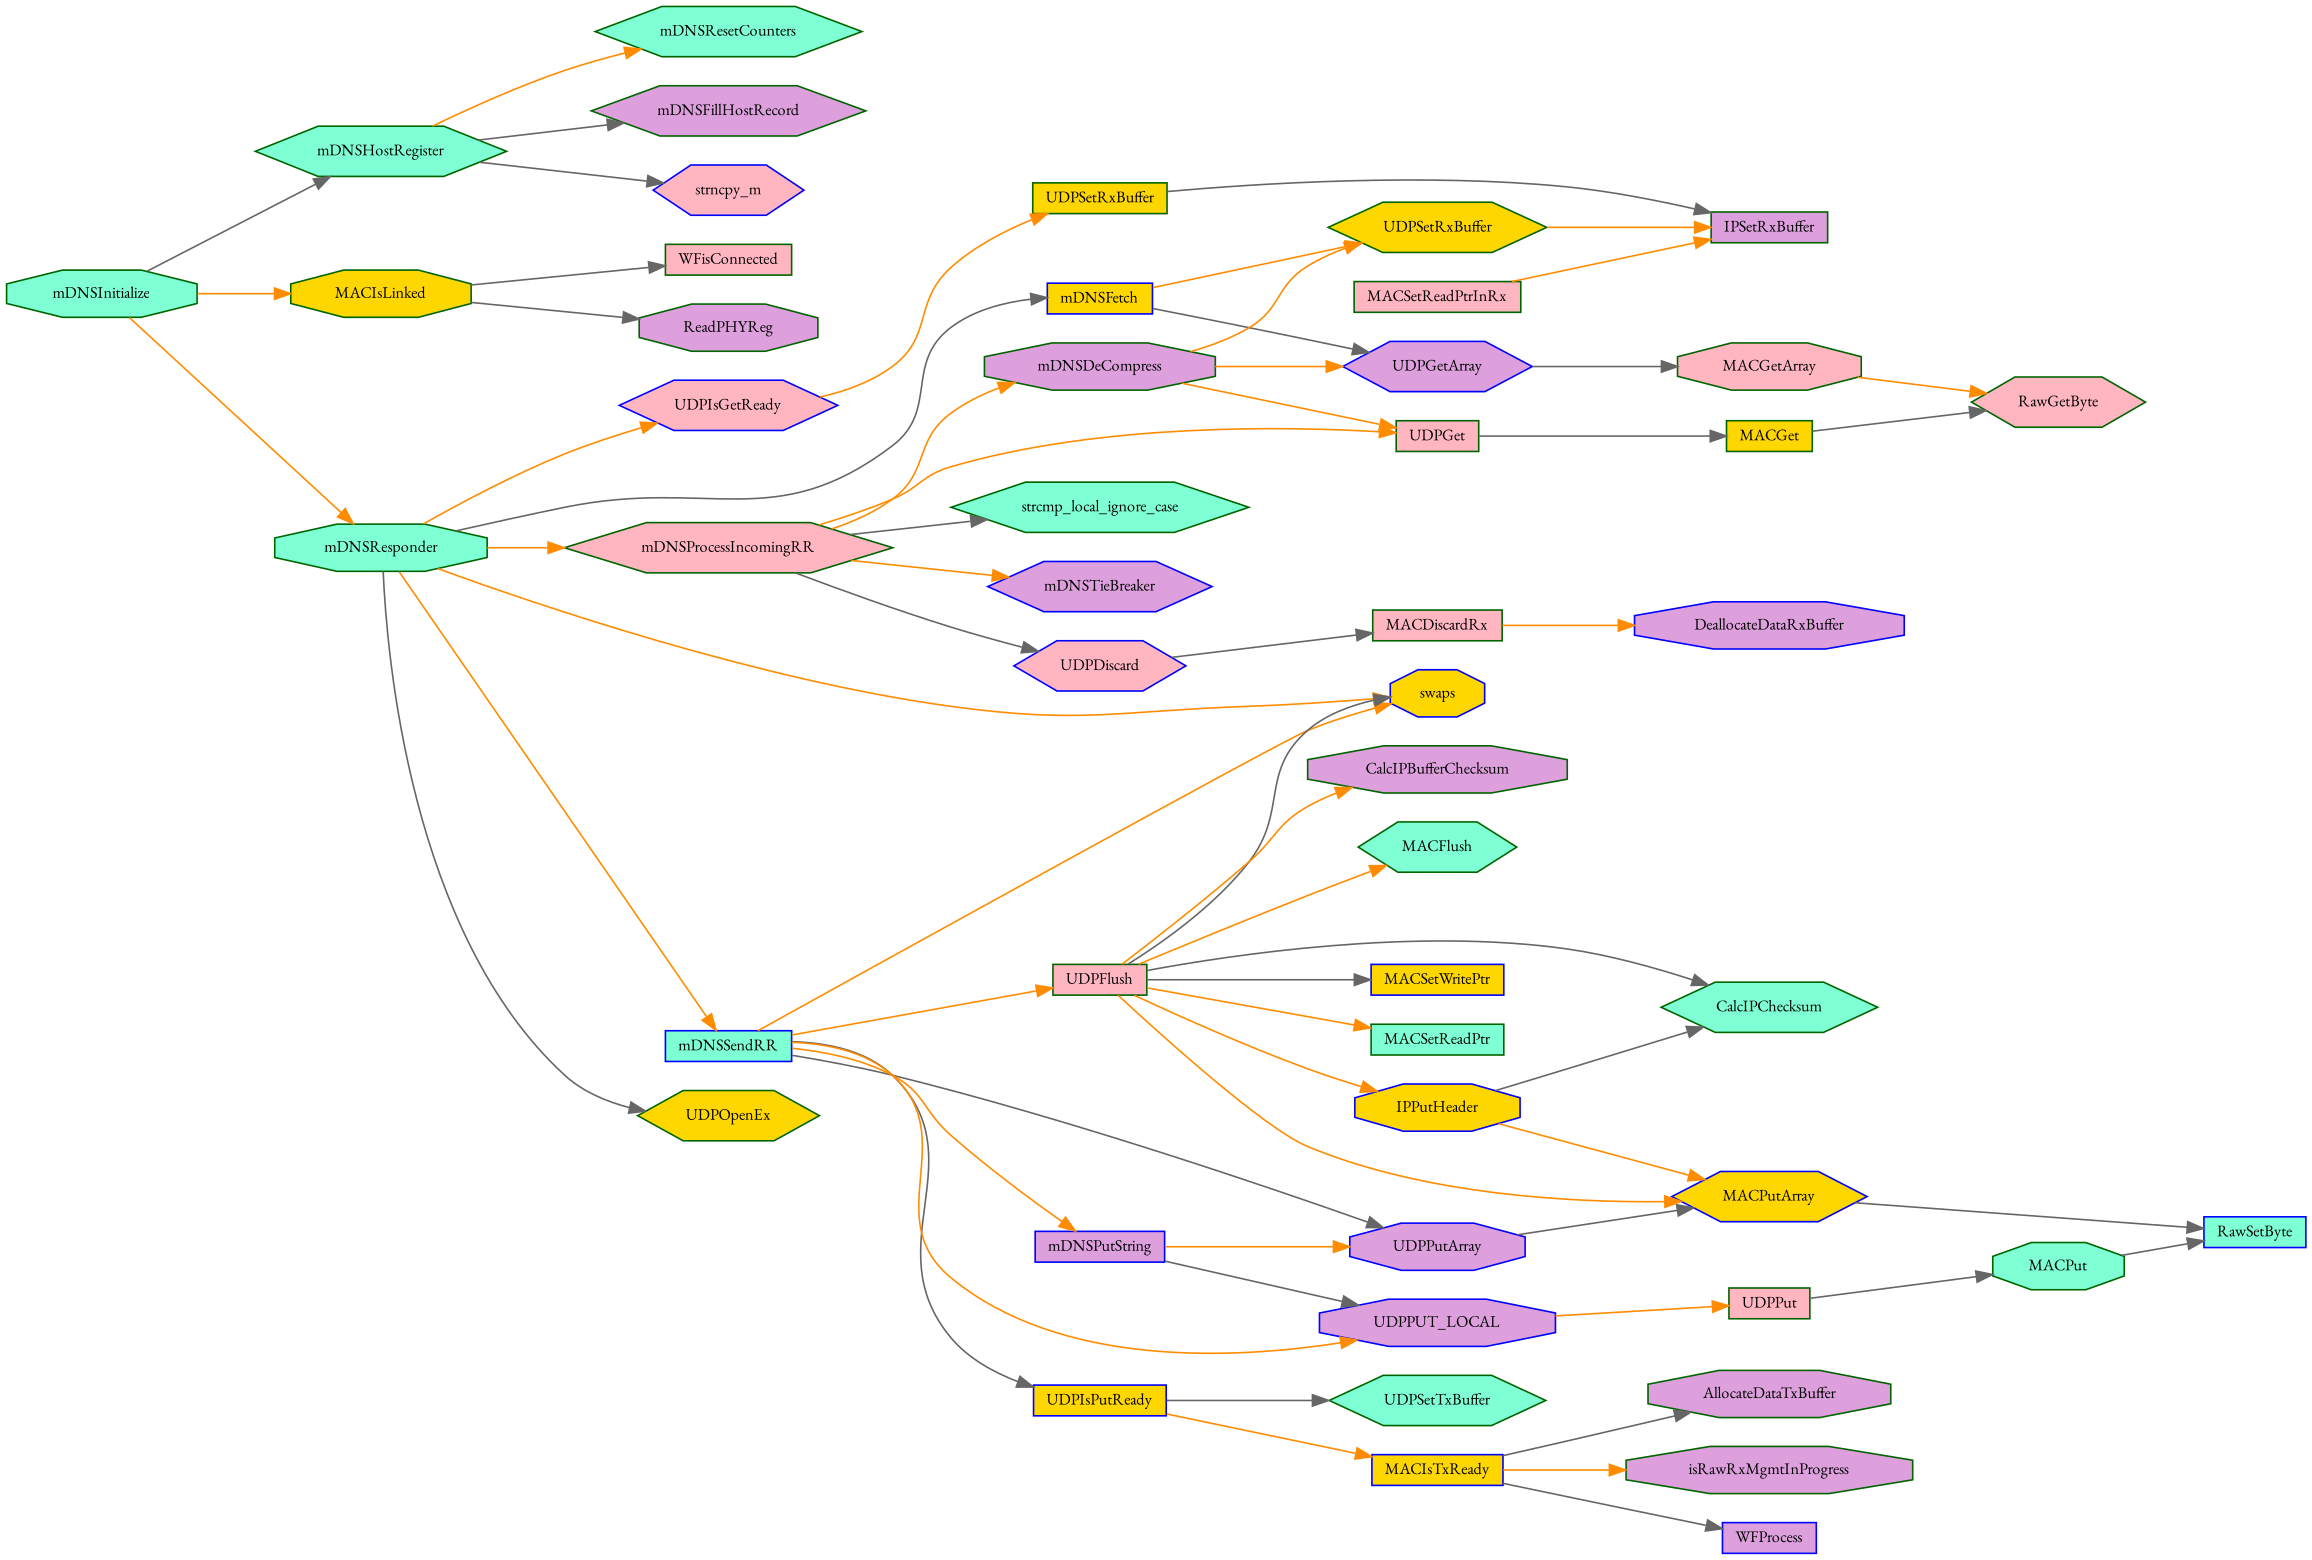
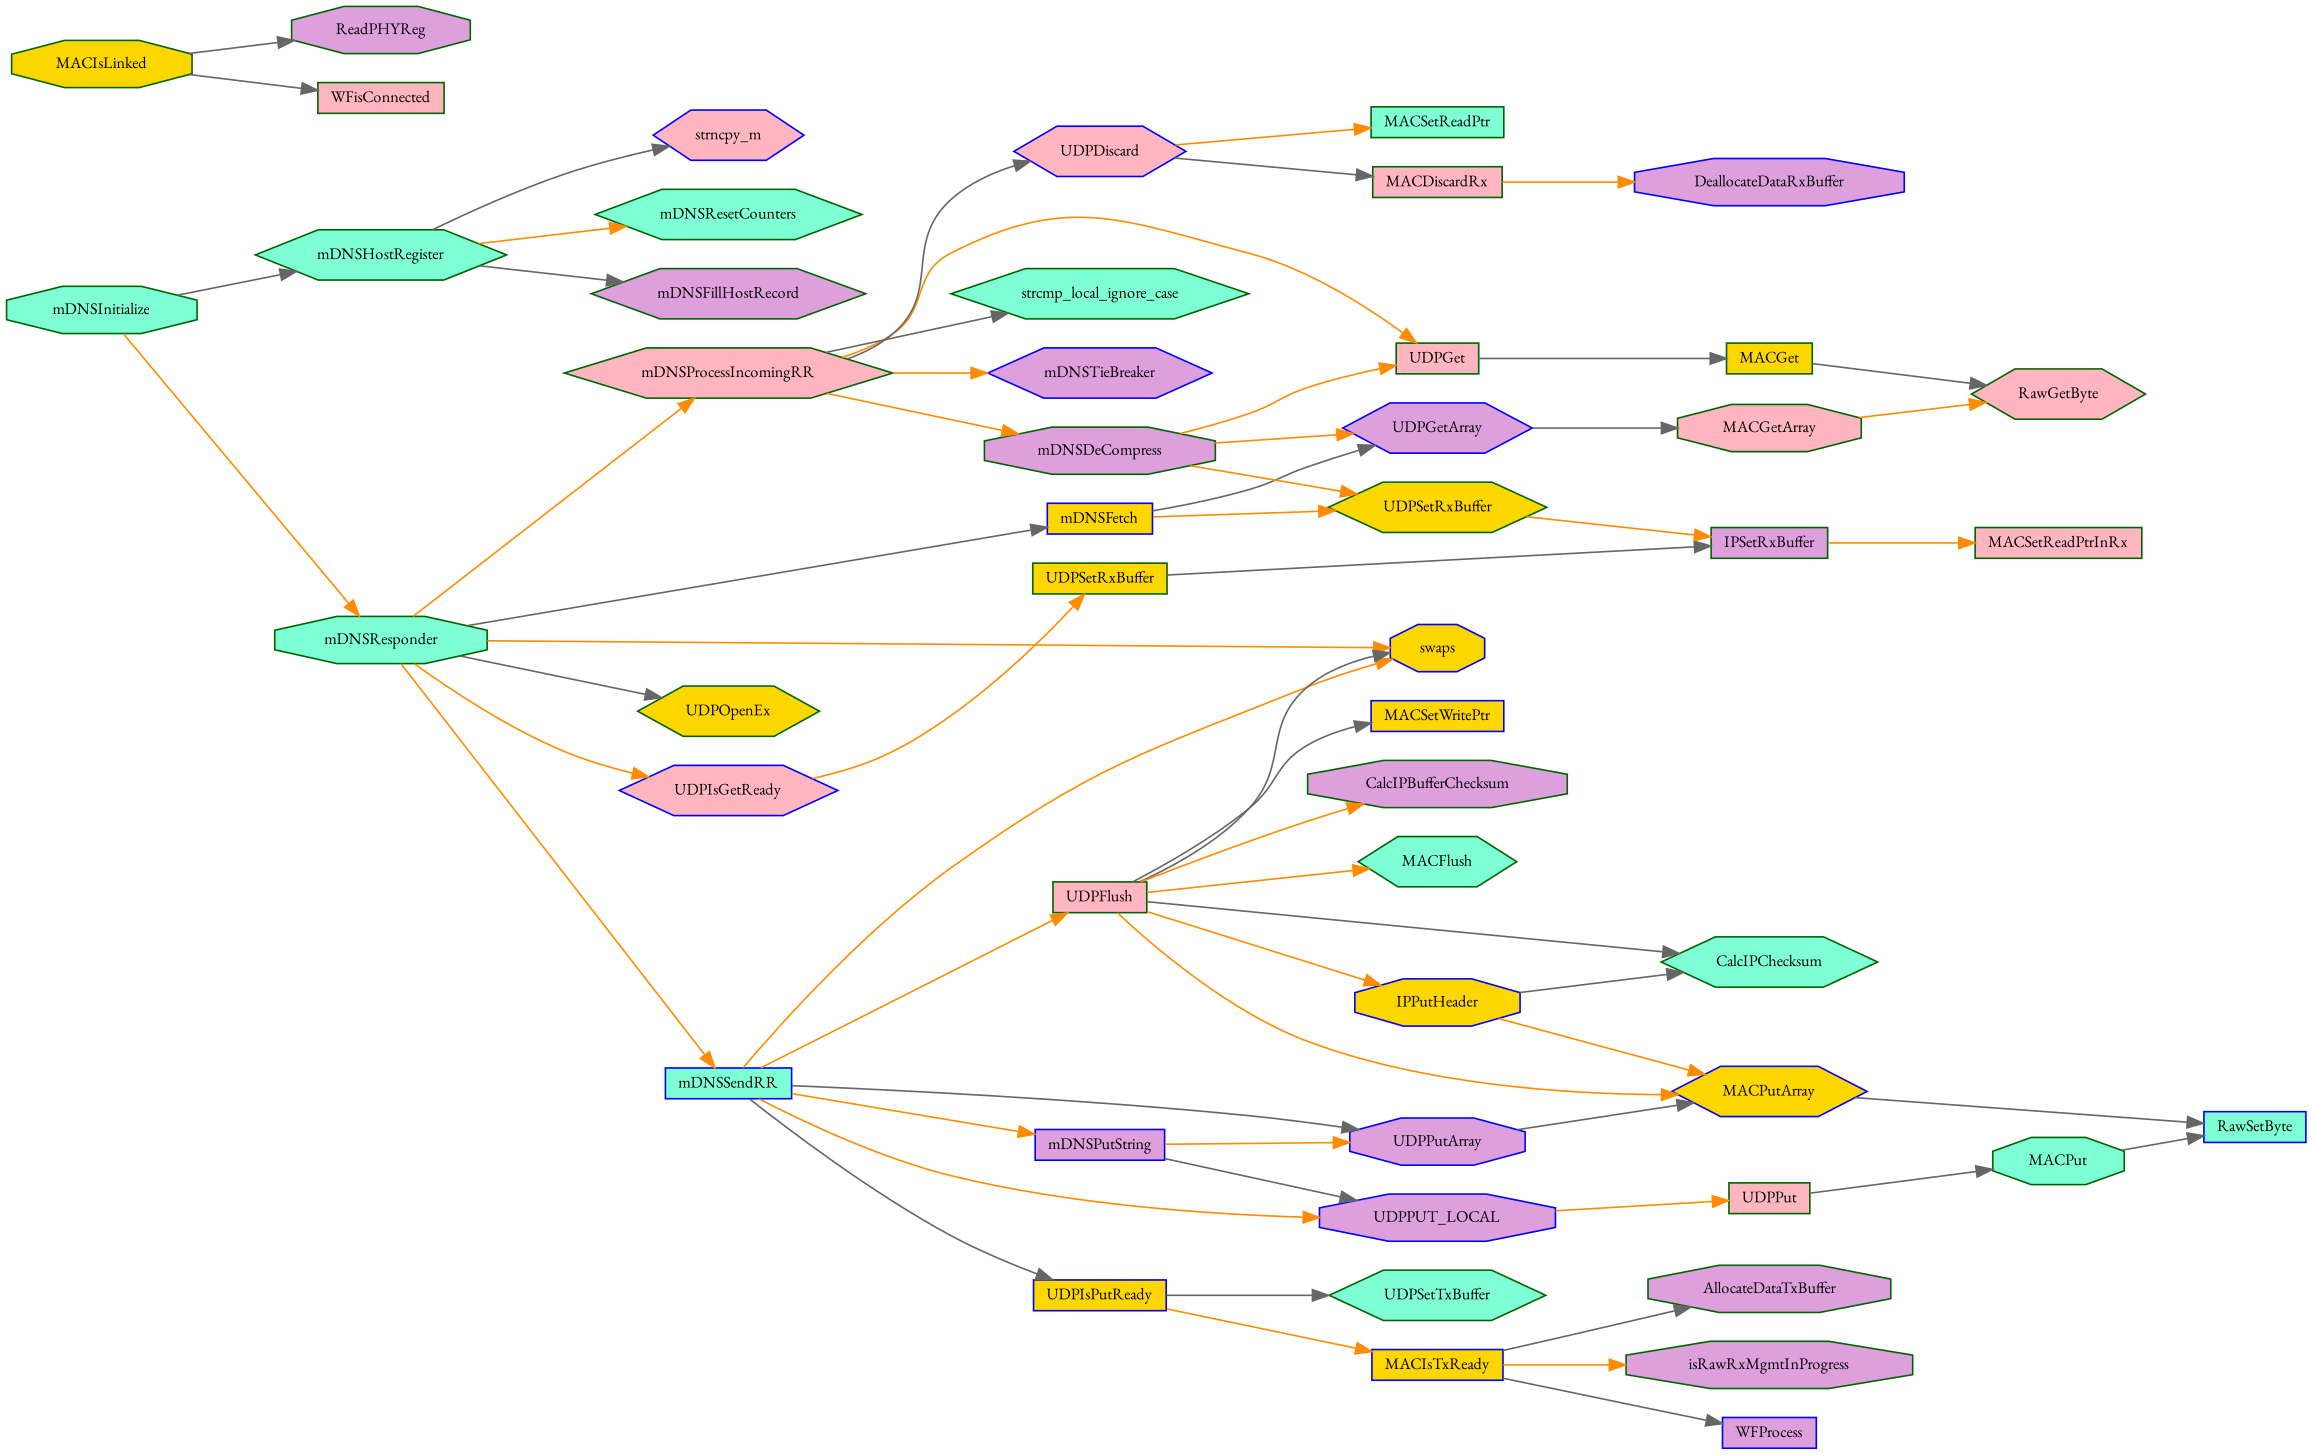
(1603, 262) -> (1893, 543)
(236, 294) -> none
(1251, 1007) -> (1265, 137)
